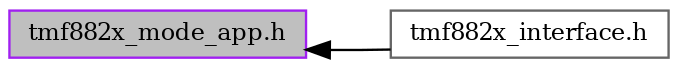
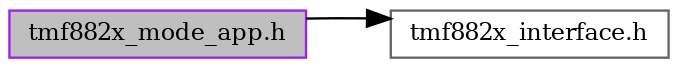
(360, 50) -> (336, 18)
